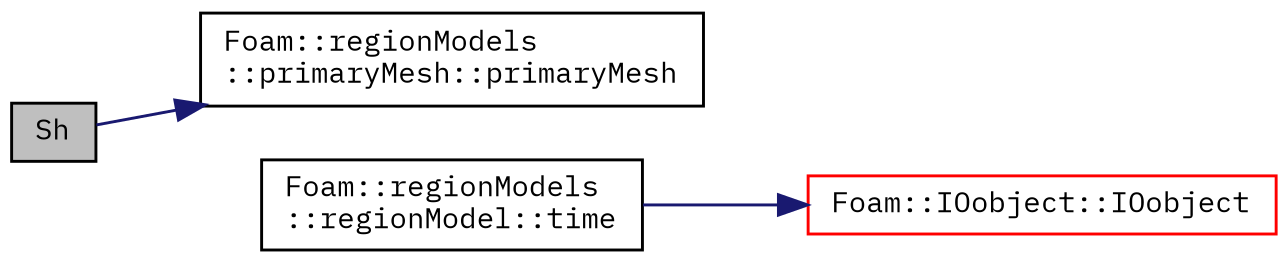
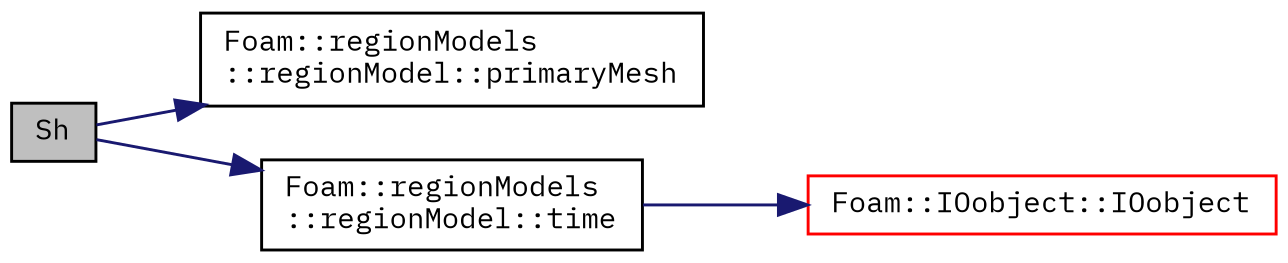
(452, 60) -> (452, 60)
none -> (164, 152)
